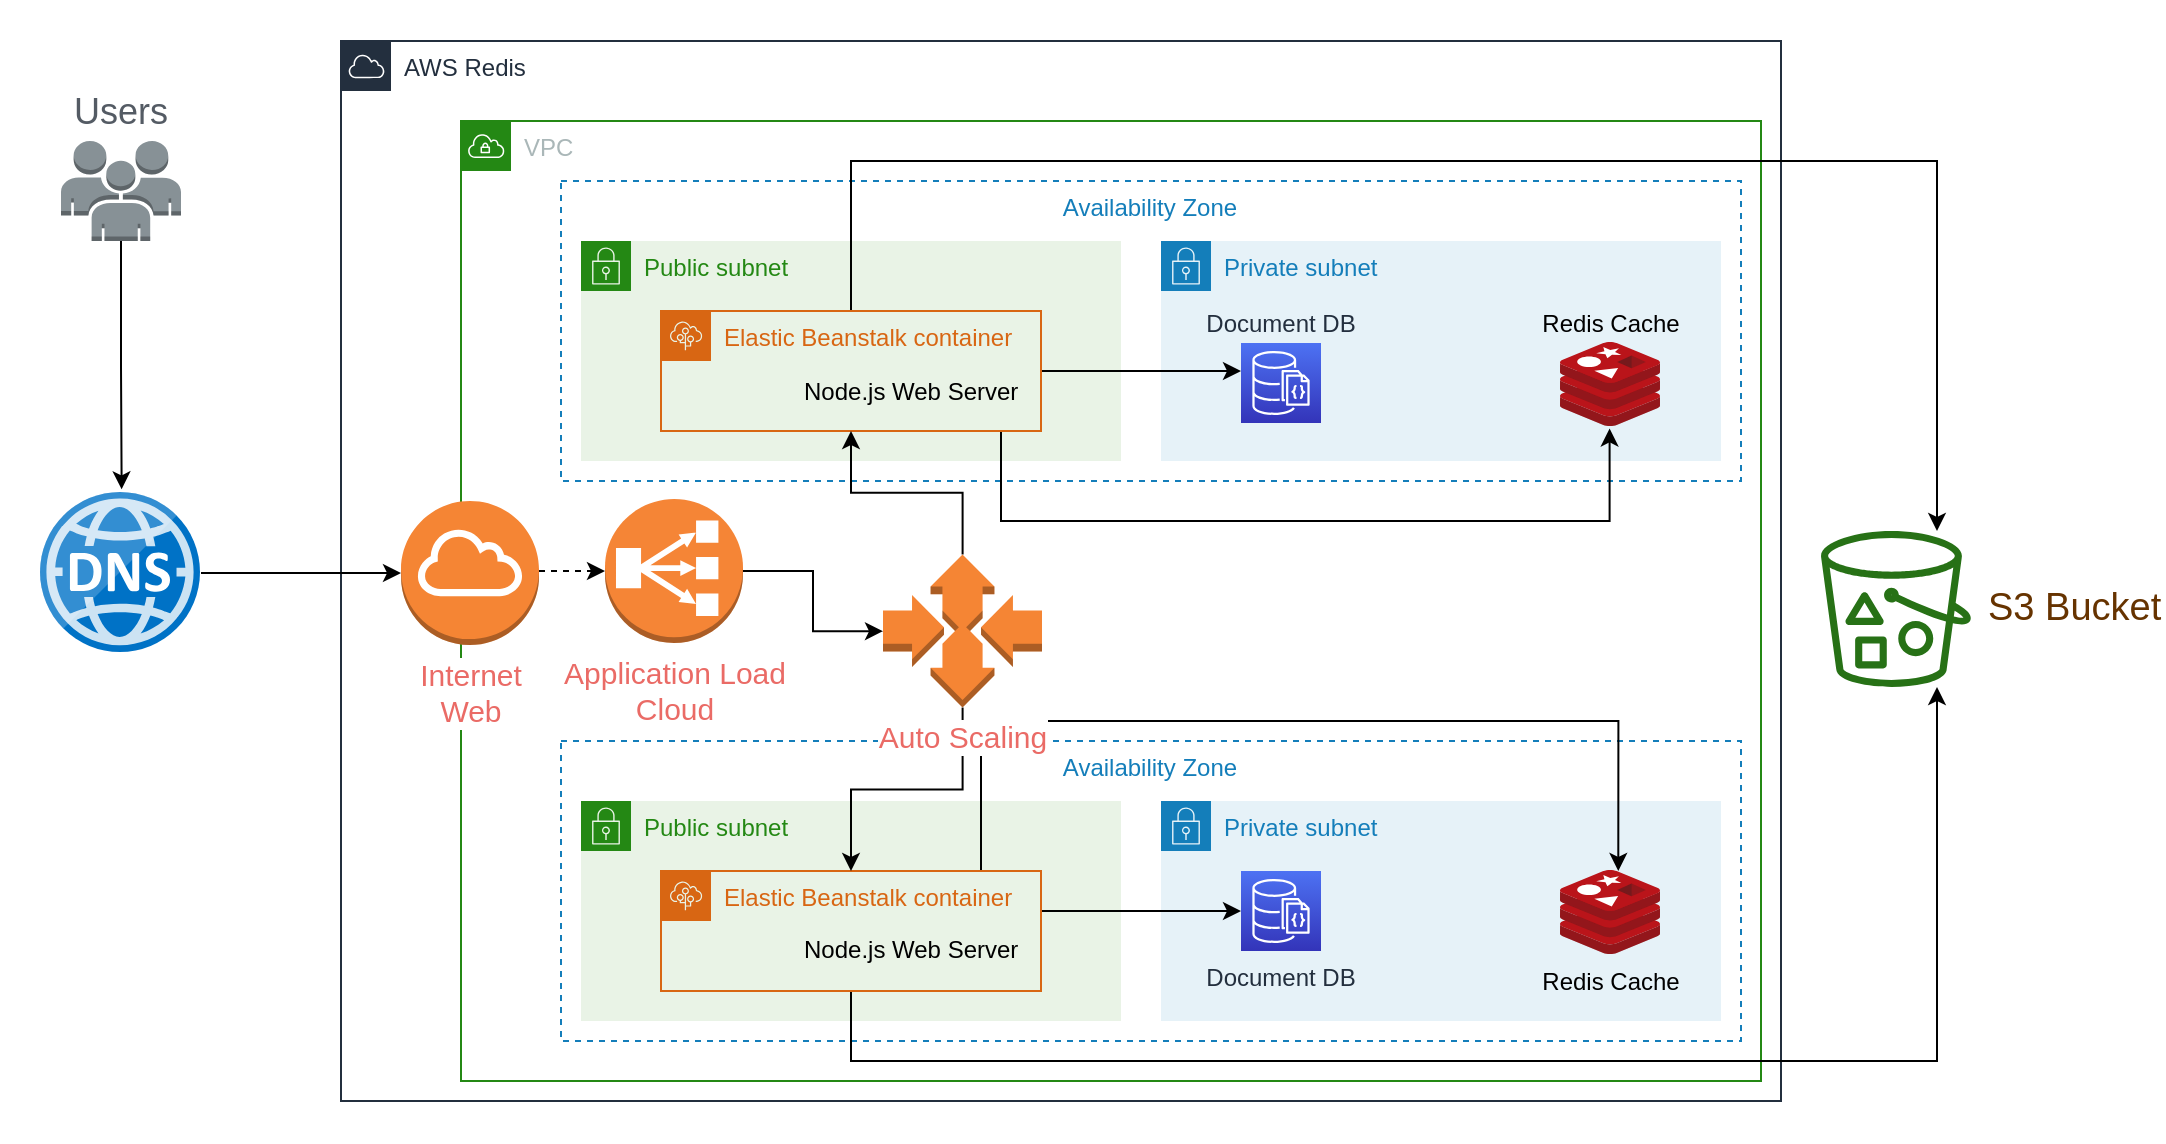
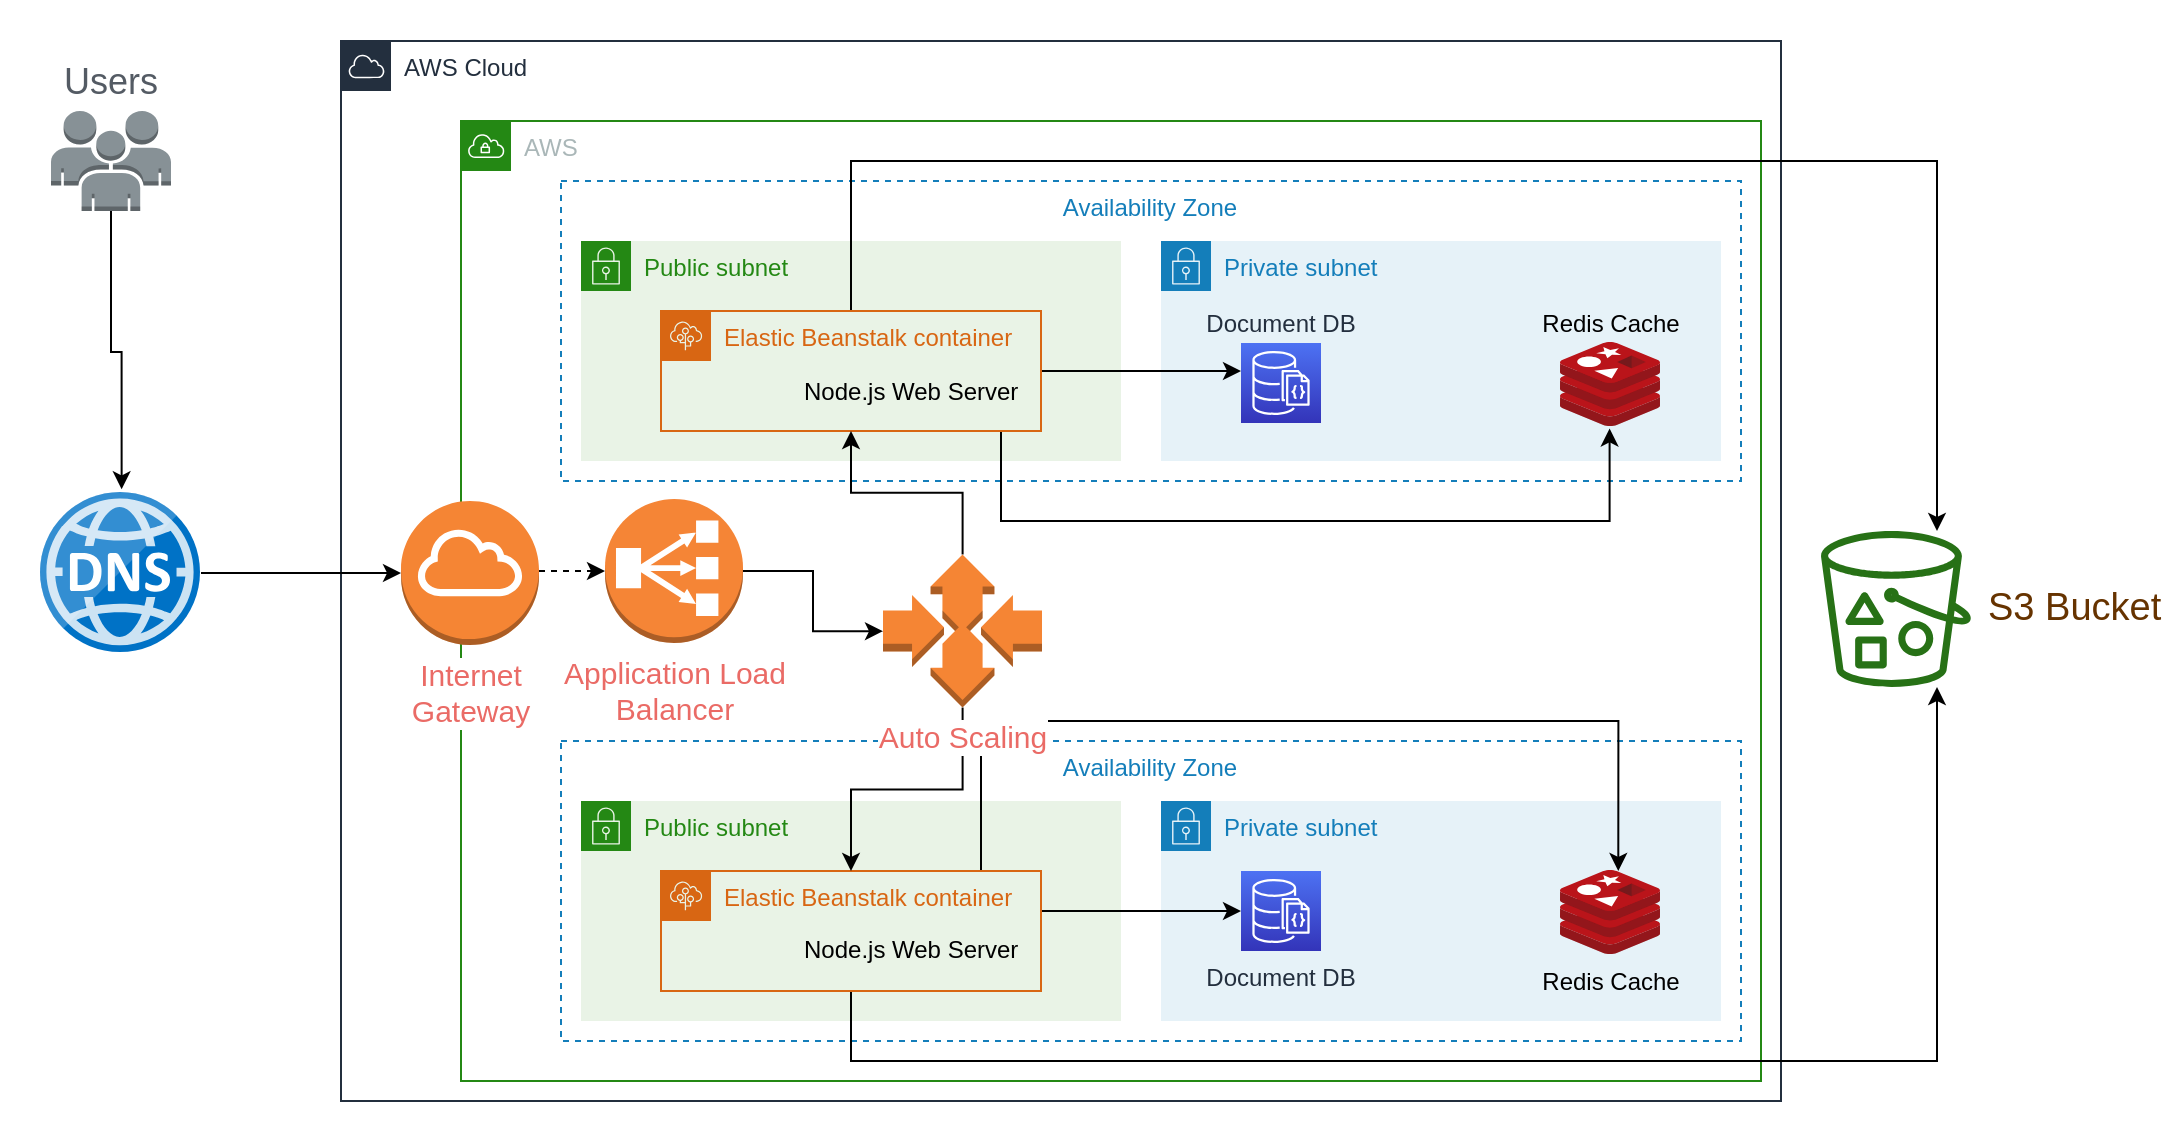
(459, 69) -> (459, 69)
(545, 149) -> (545, 149)
(121, 191) -> (111, 161)
(676, 693) -> (676, 693)
(472, 695) -> (472, 695)
